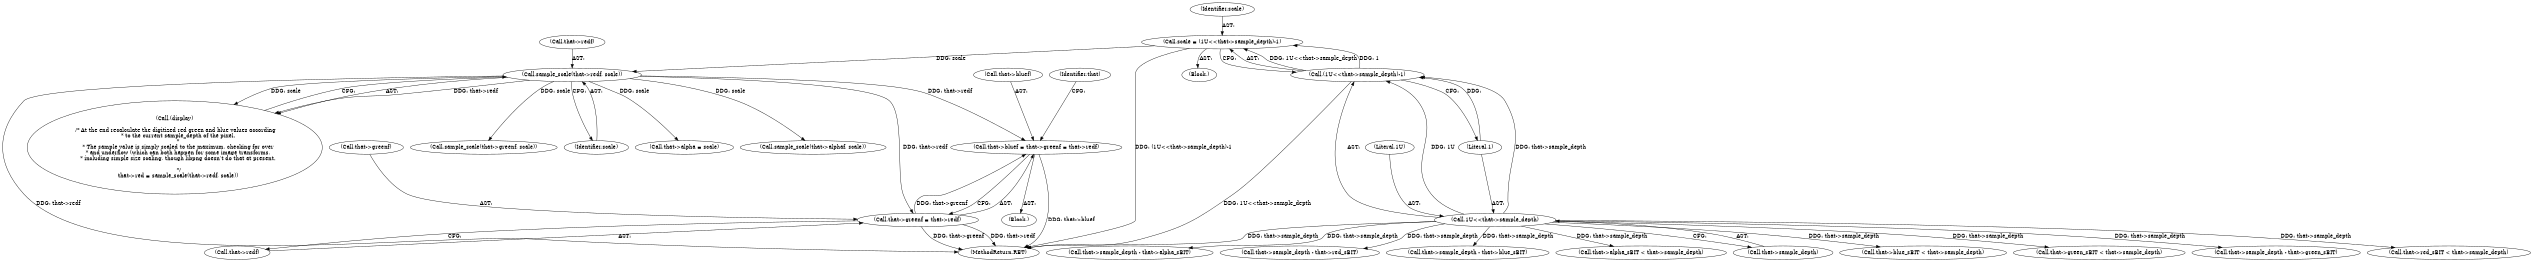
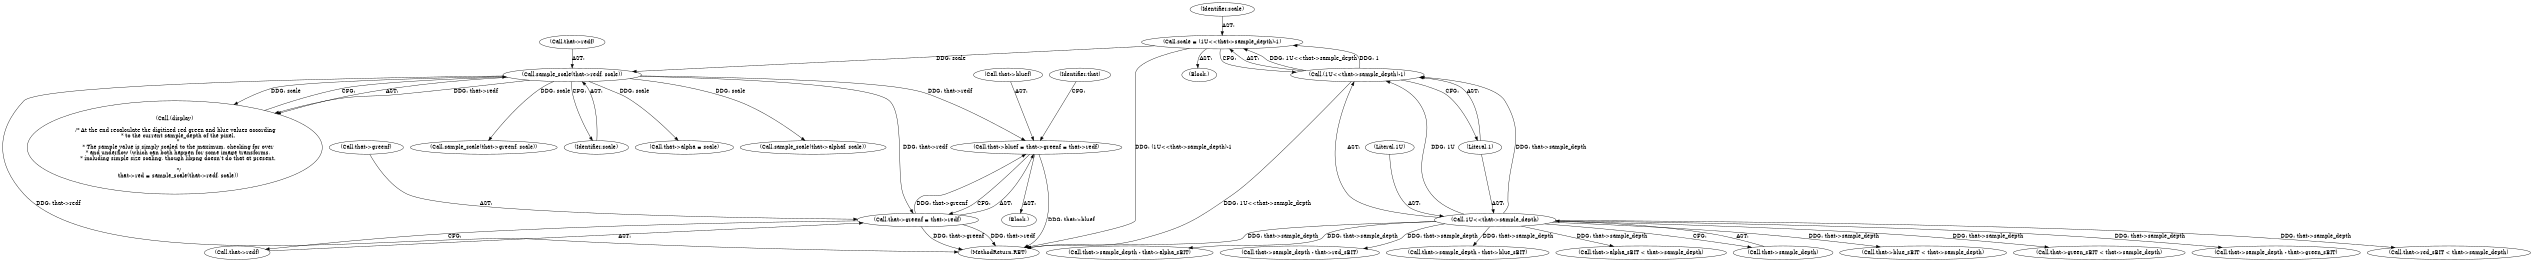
(1475, 91) -> (1474, 91)
